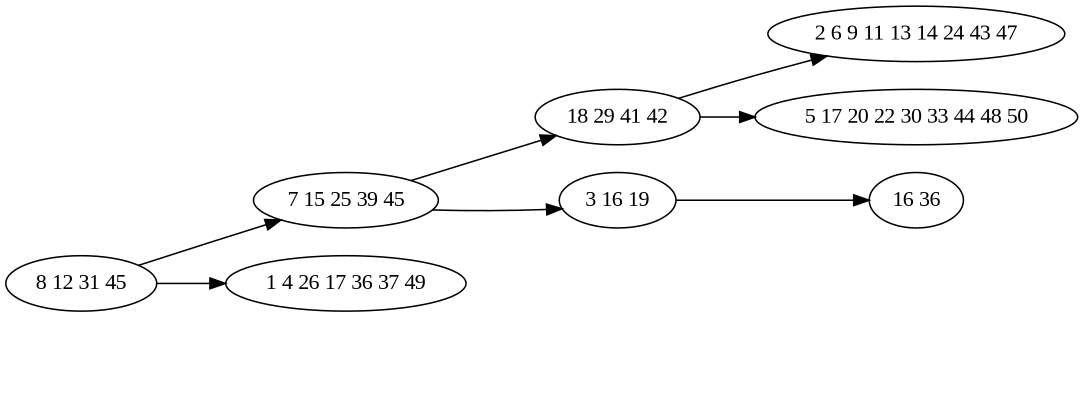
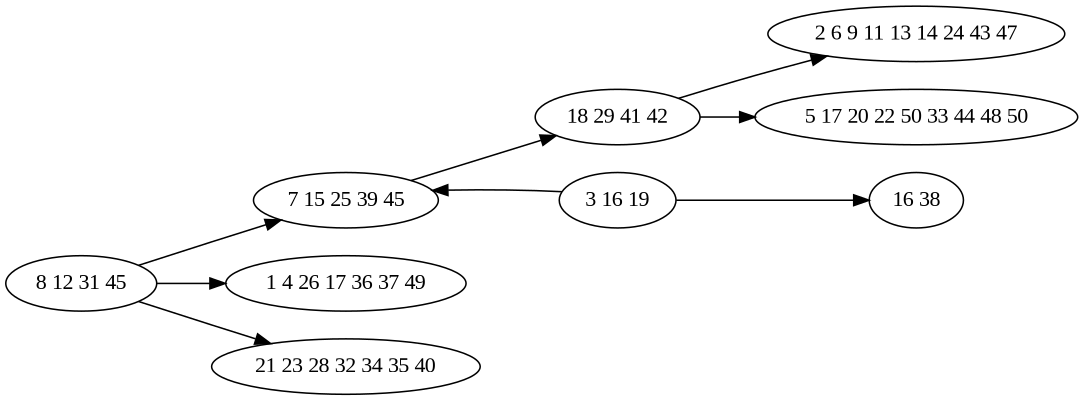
(916, 117) -> (916, 117)
(916, 200) -> (916, 200)
(490, 211) -> (505, 190)
none -> (346, 367)
